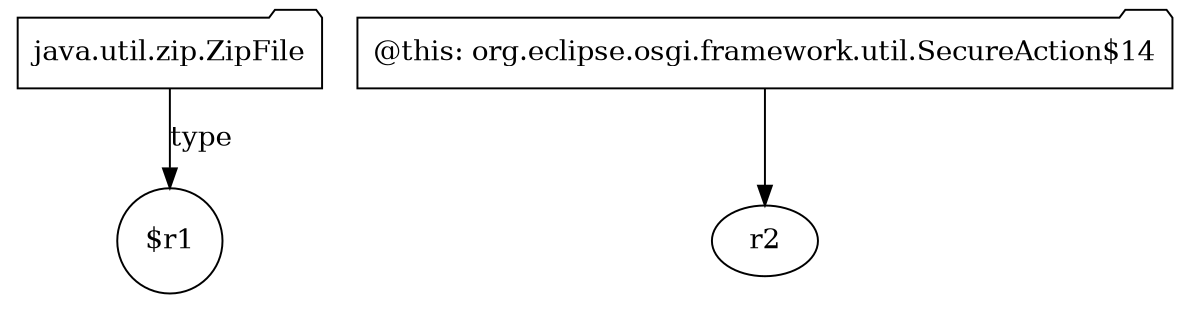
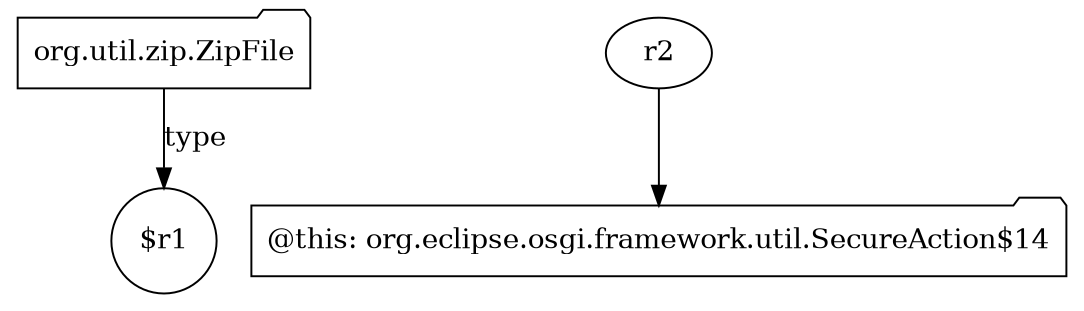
(170, 53) -> (164, 53)
(765, 137) -> (659, 137)
